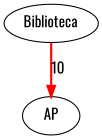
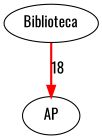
(58, 70) -> (58, 70)
